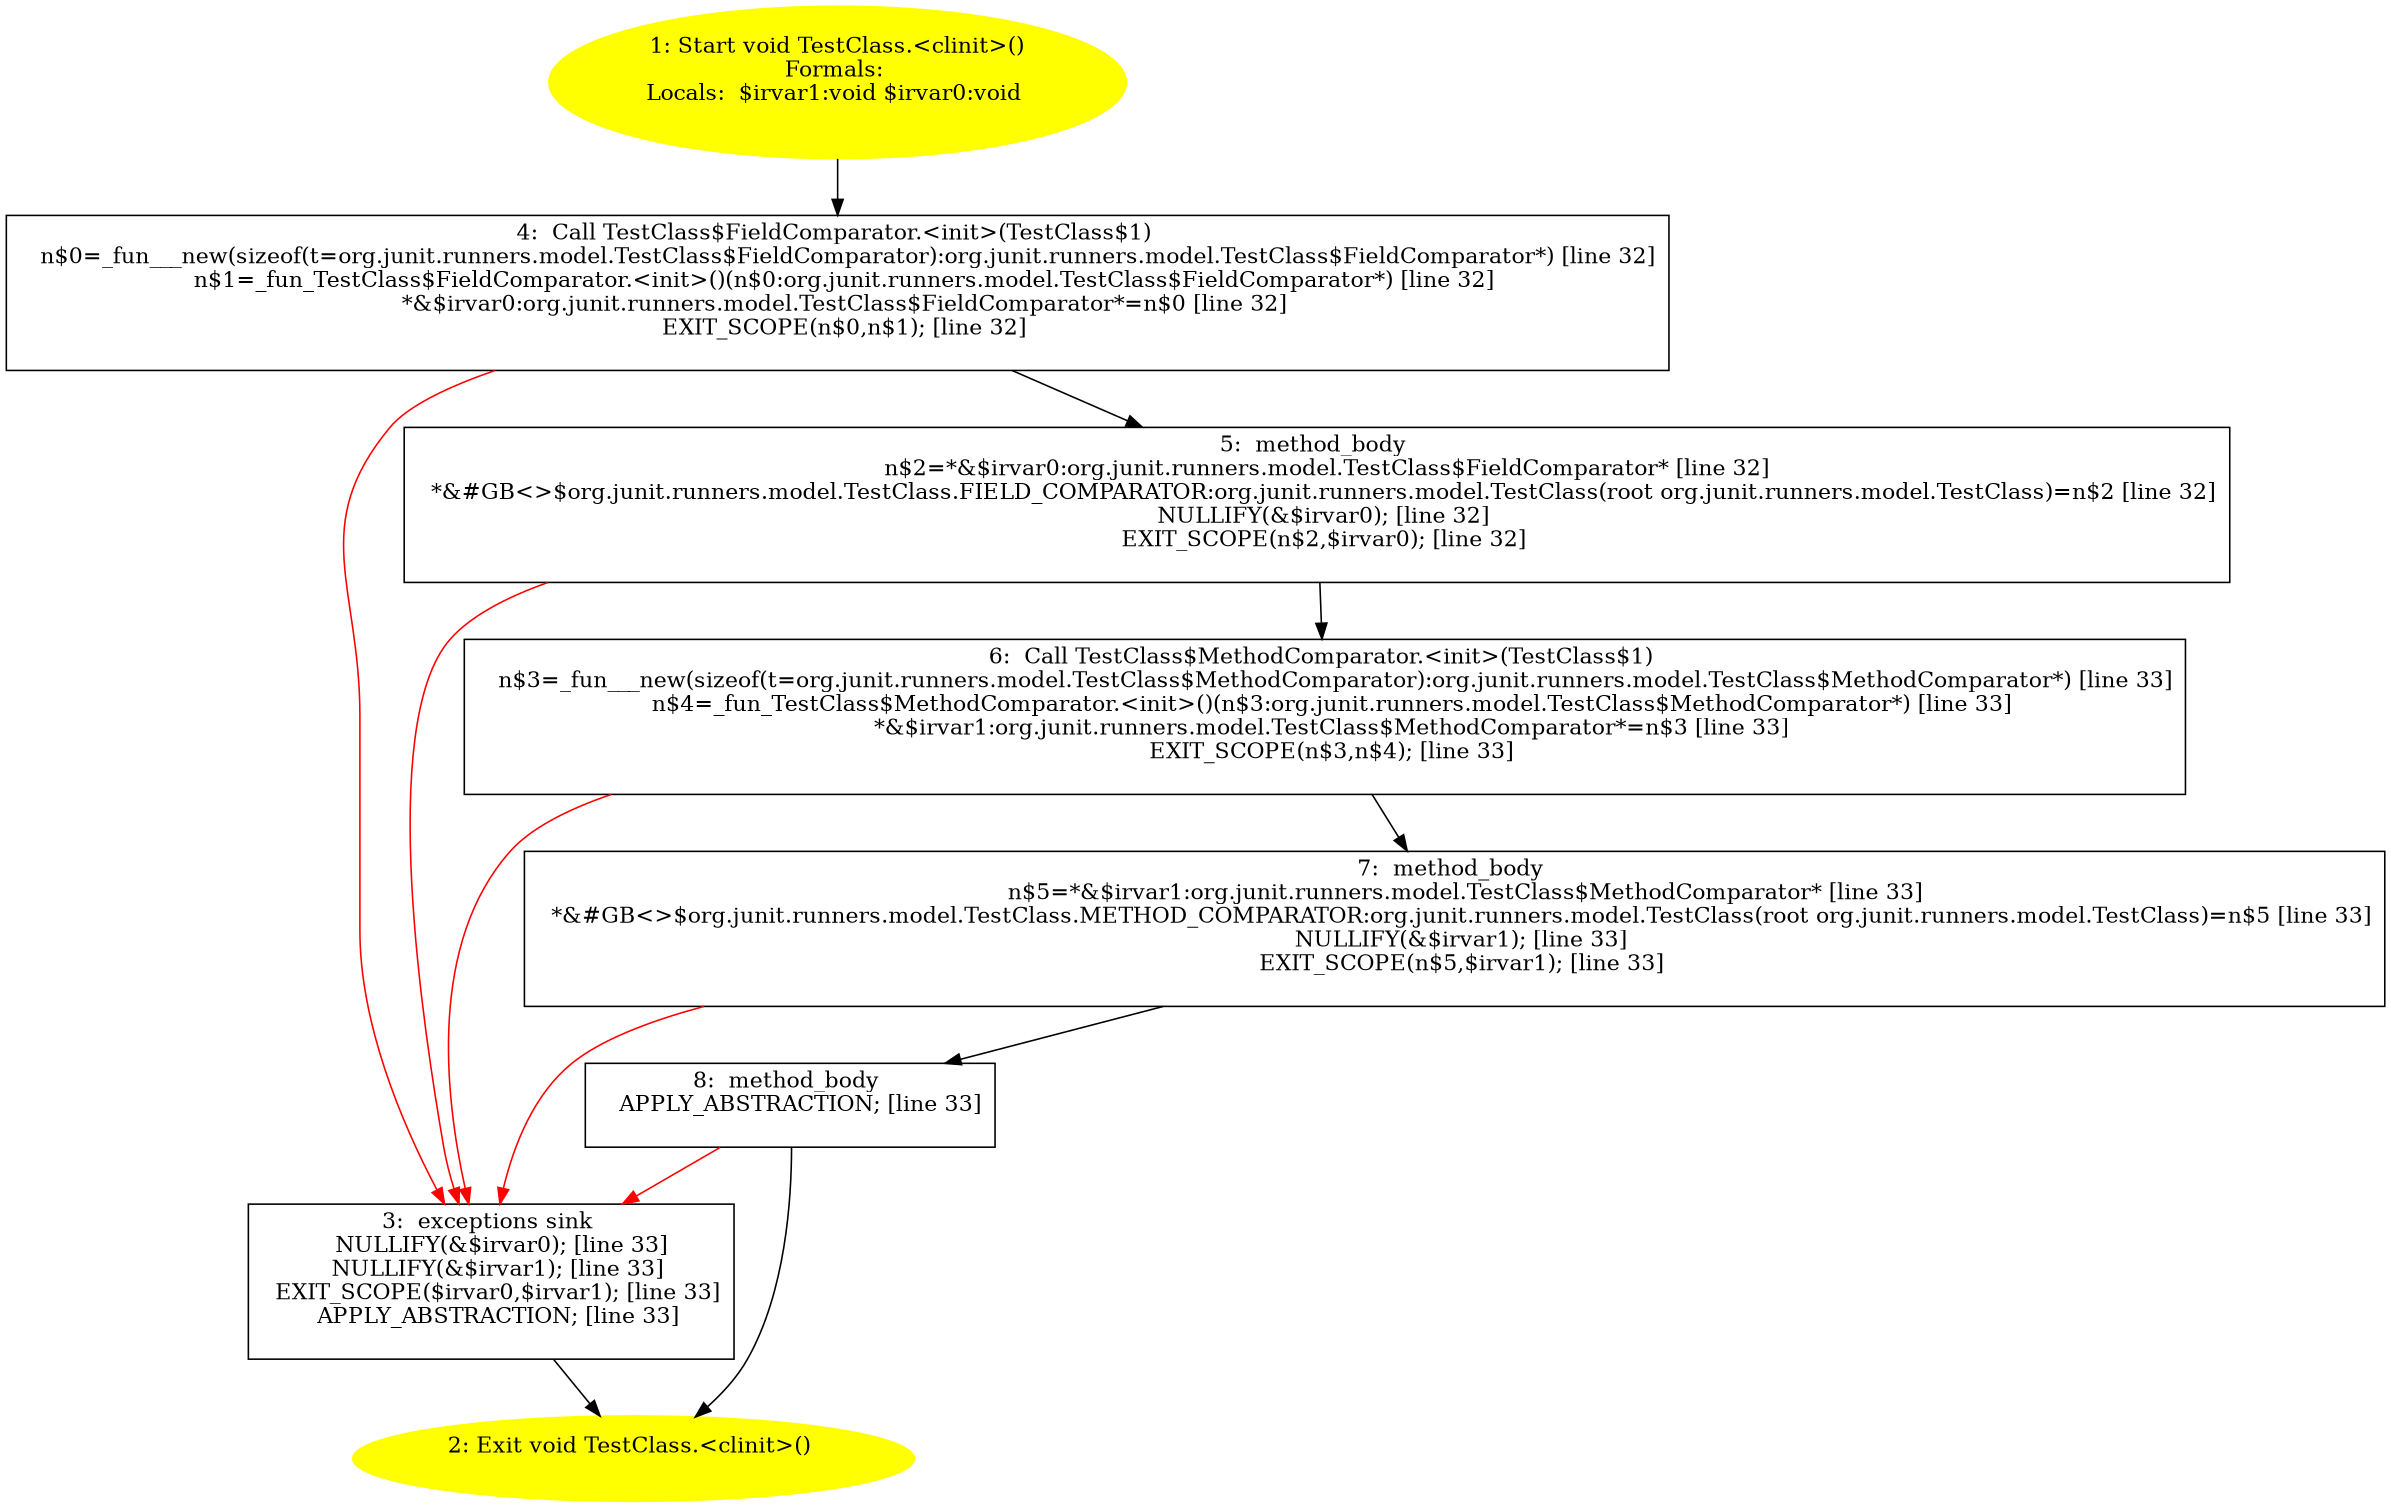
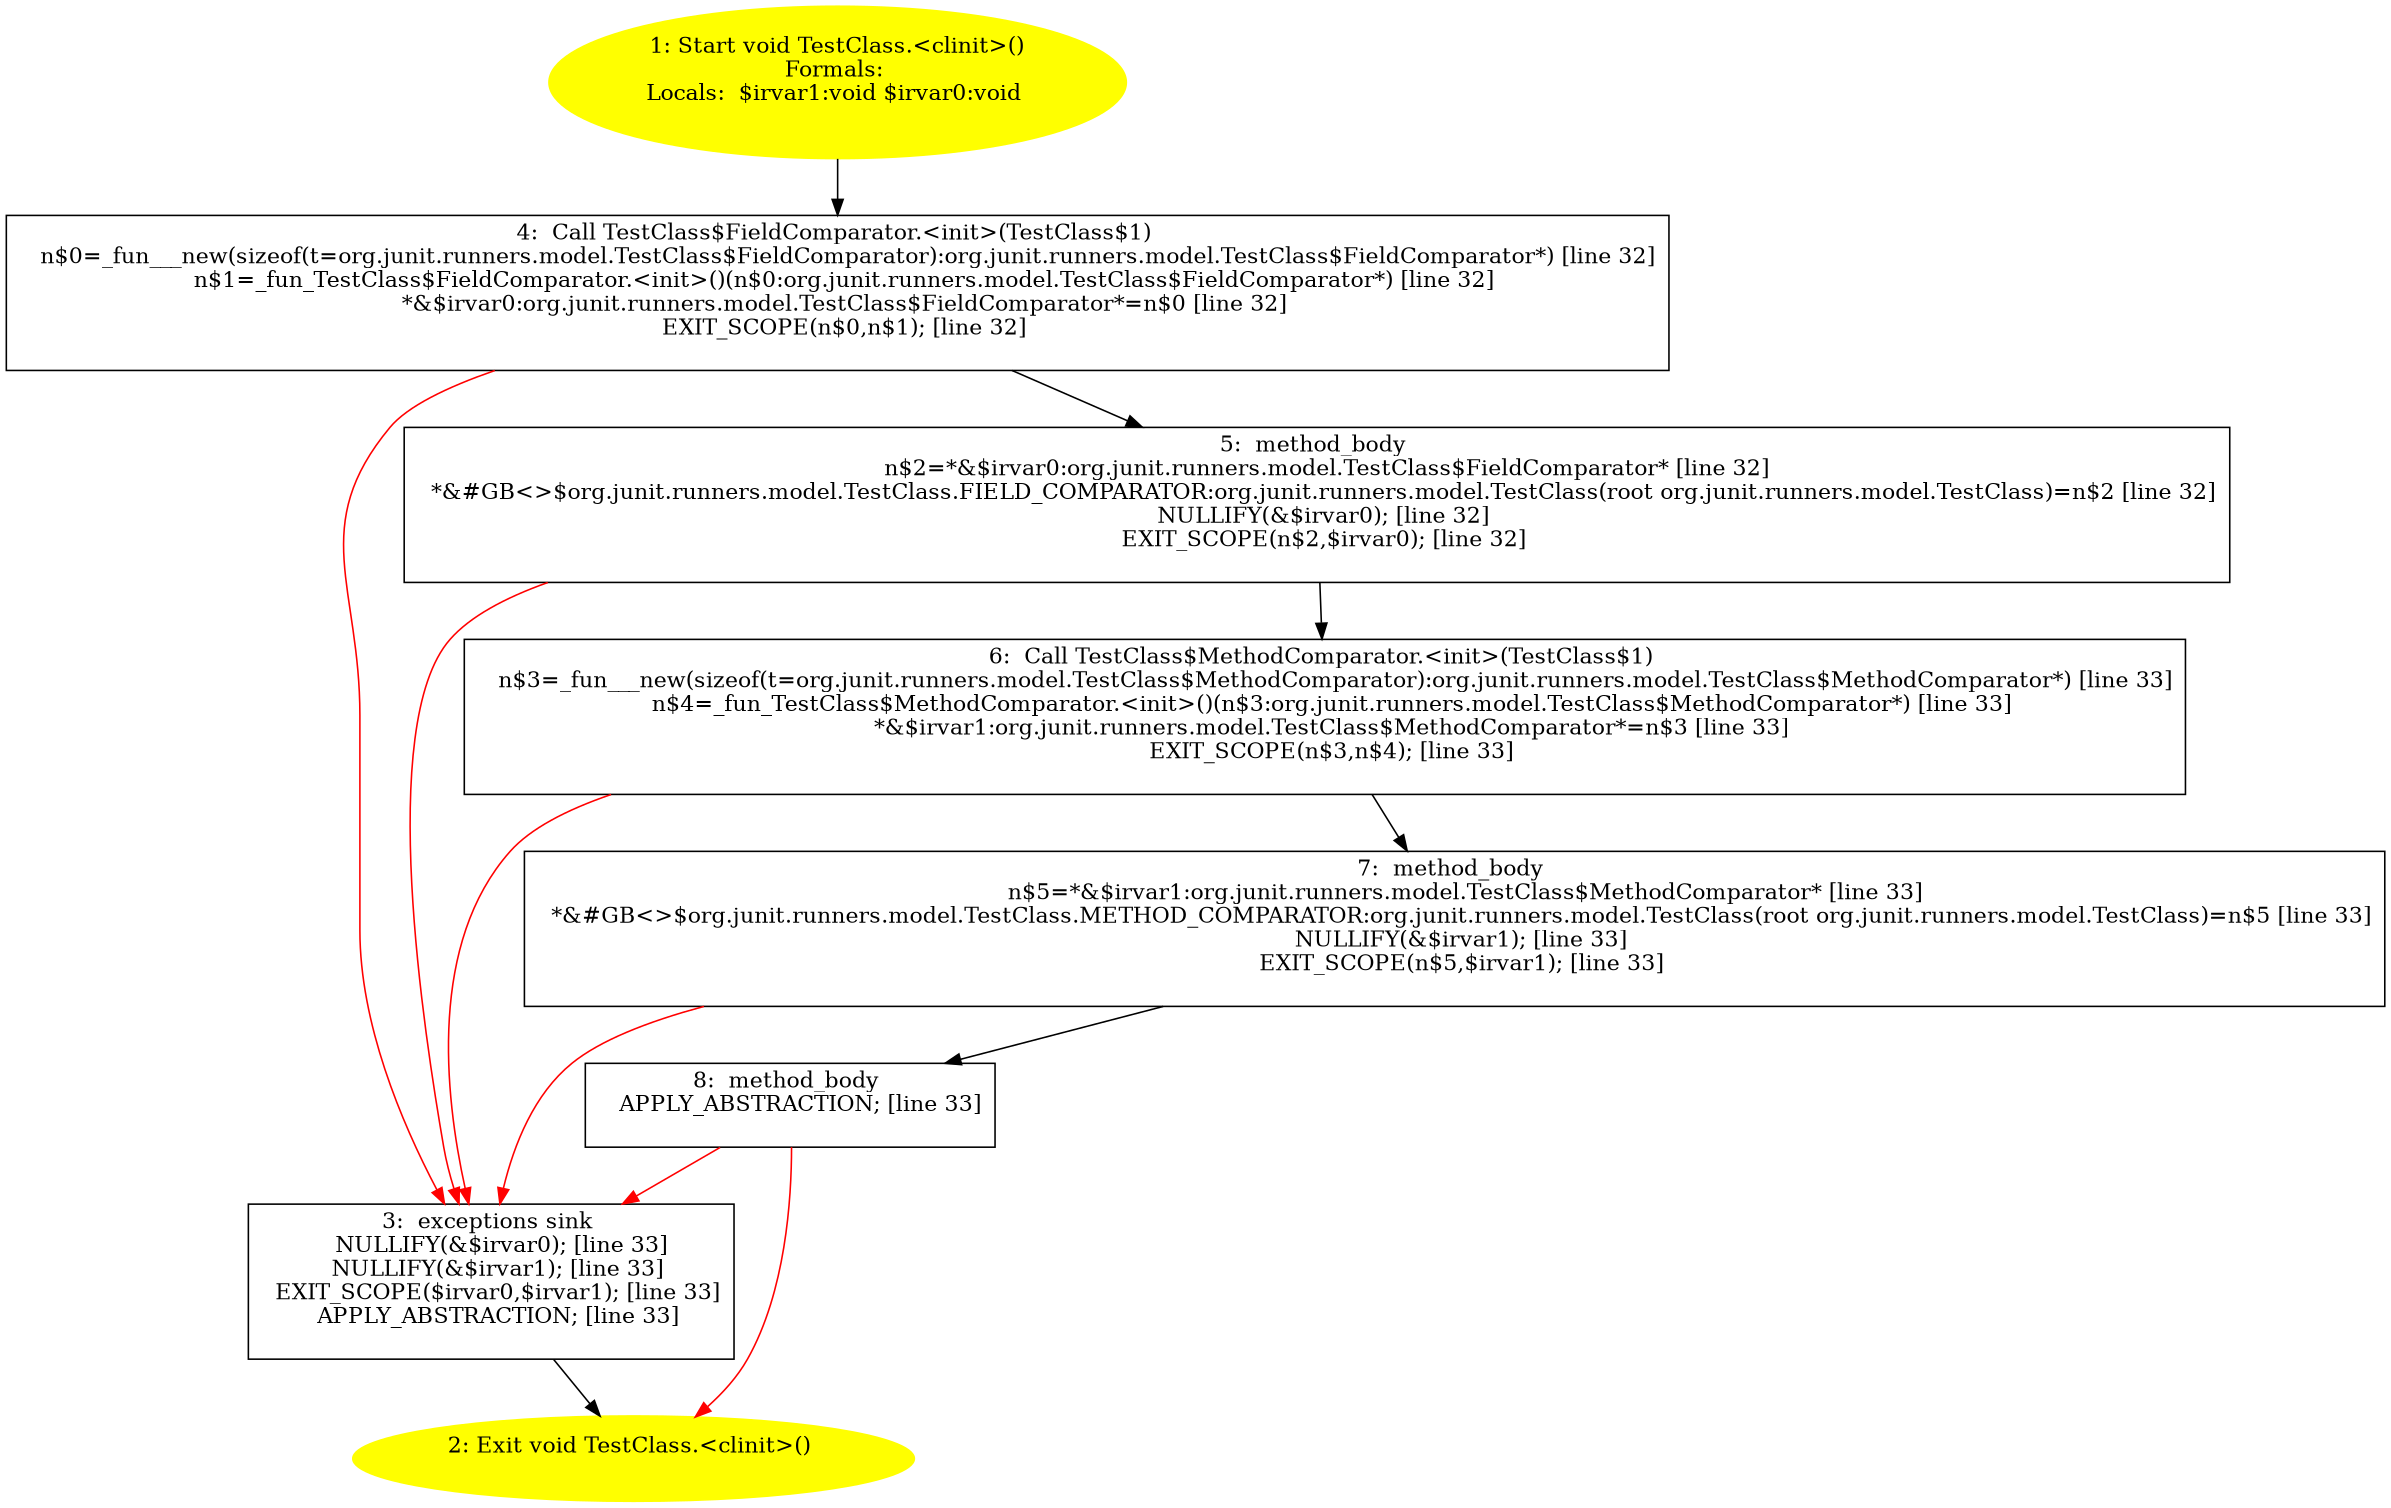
(775, 1286) -> (775, 1286)
